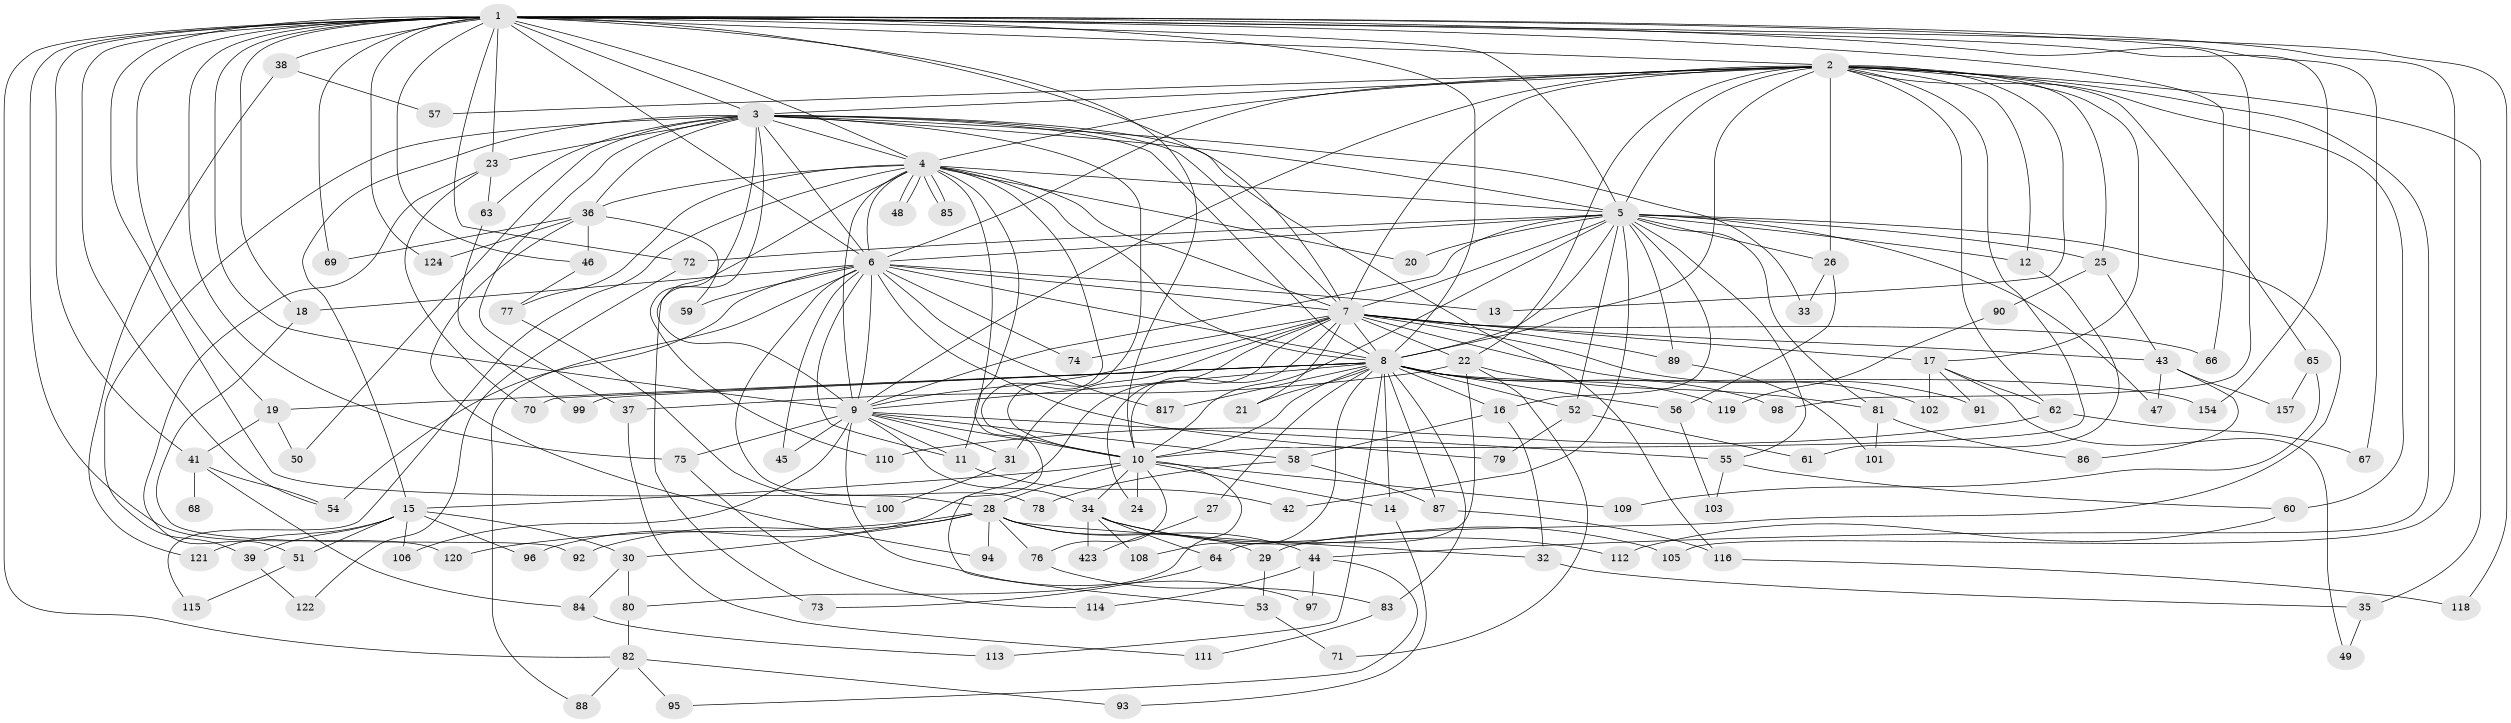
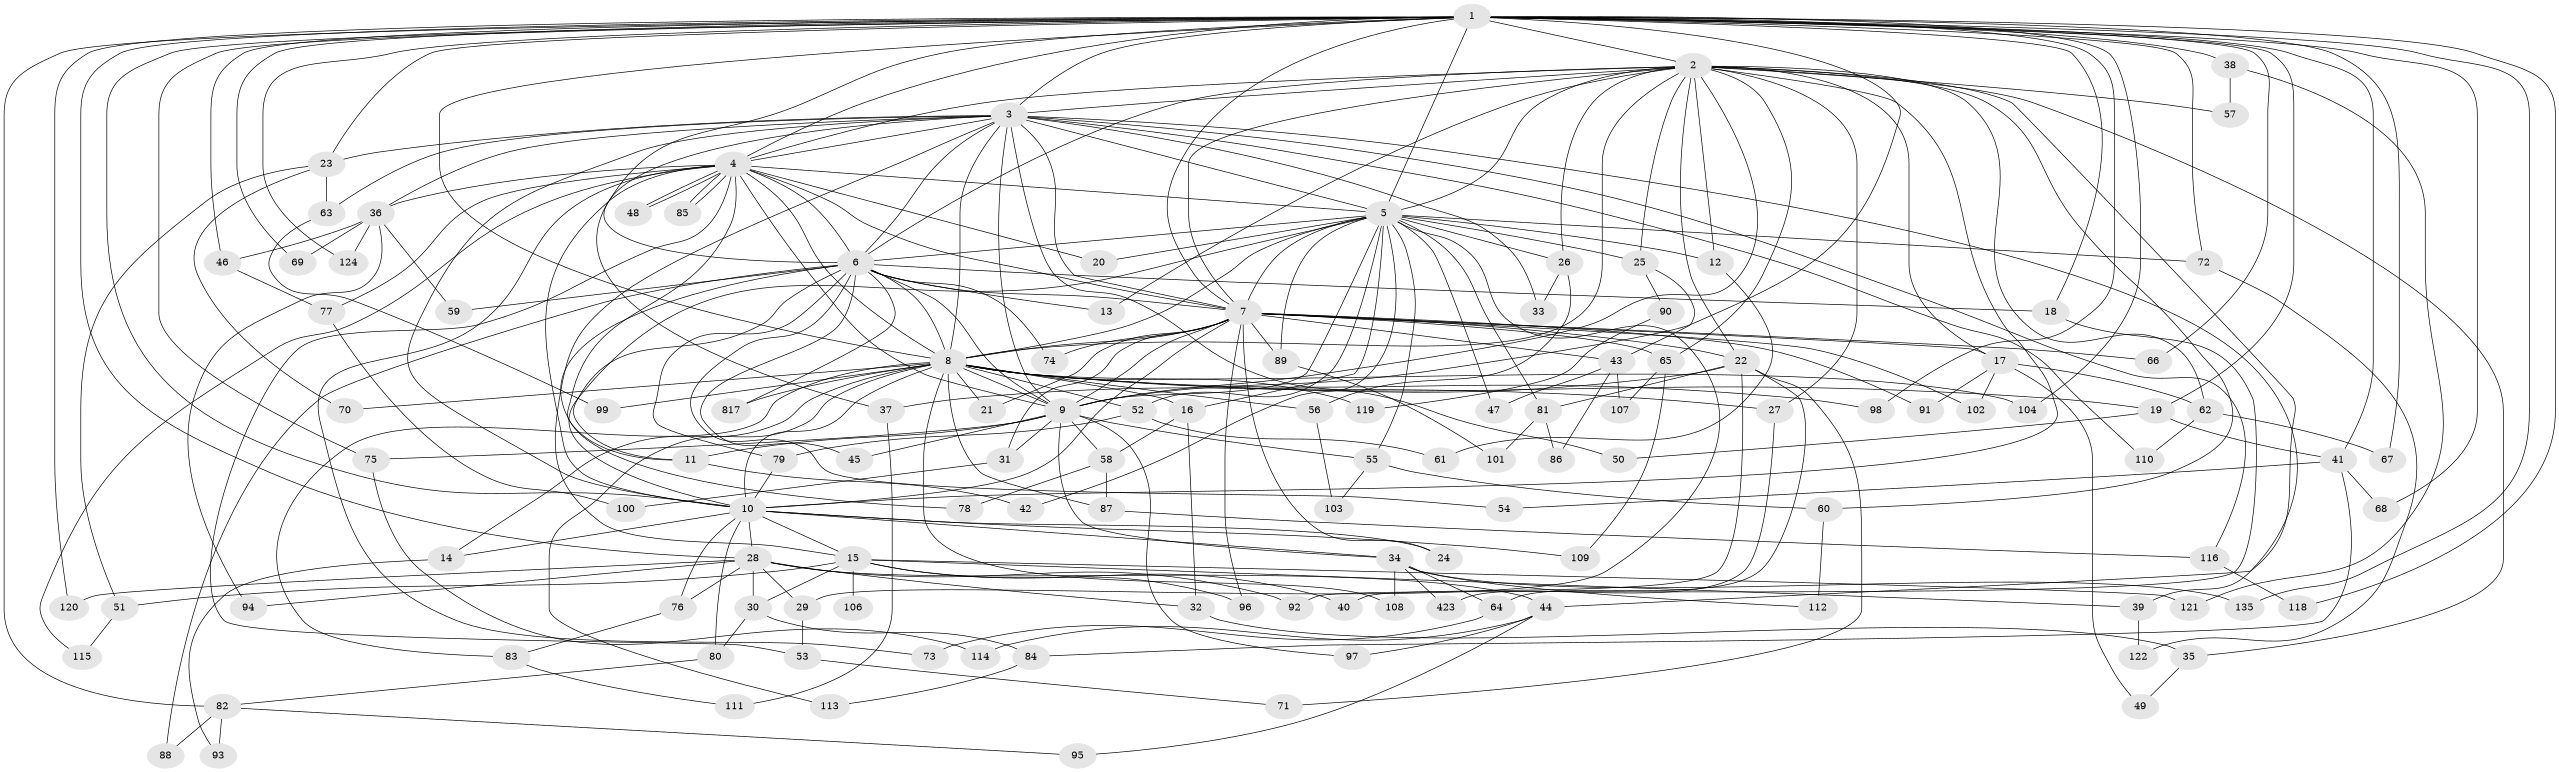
(82, 135) -> (2355, 53)
none -> (1857, 203)
none -> (1458, 326)
(2208, 411) -> (2027, 411)
(2286, 411) -> (1620, 411)
(978, 432) -> (763, 485)
(660, 522) -> none
(1671, 559) -> (2245, 608)
none -> (1344, 608)
